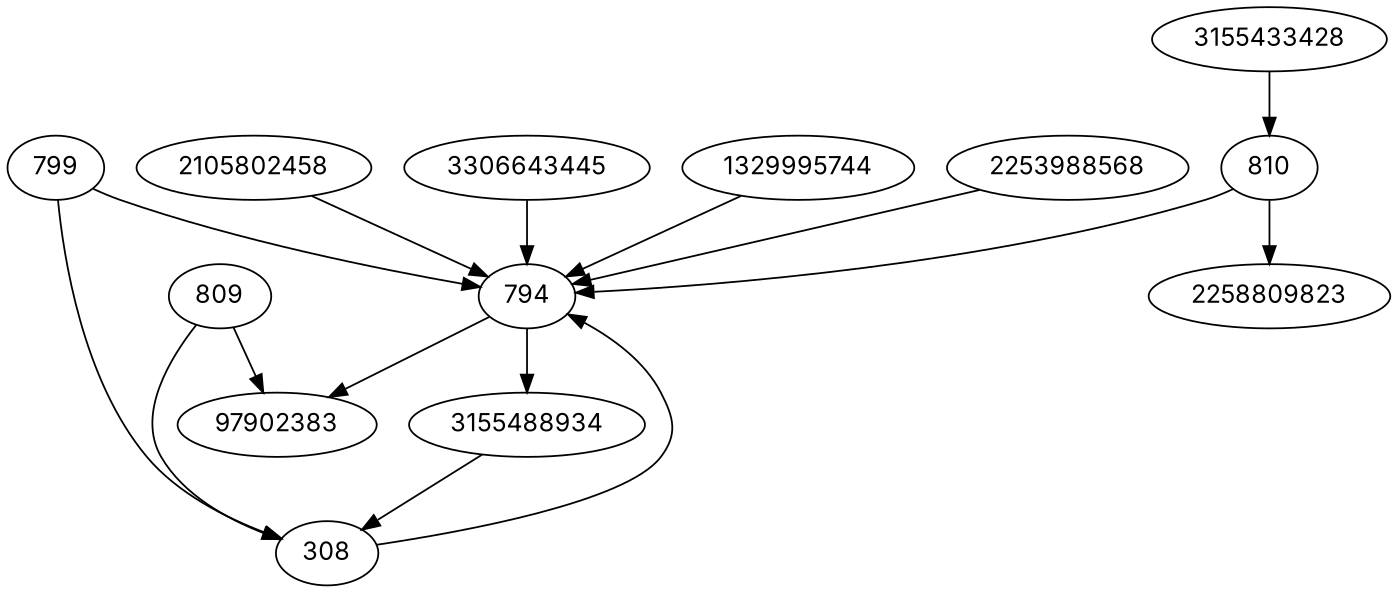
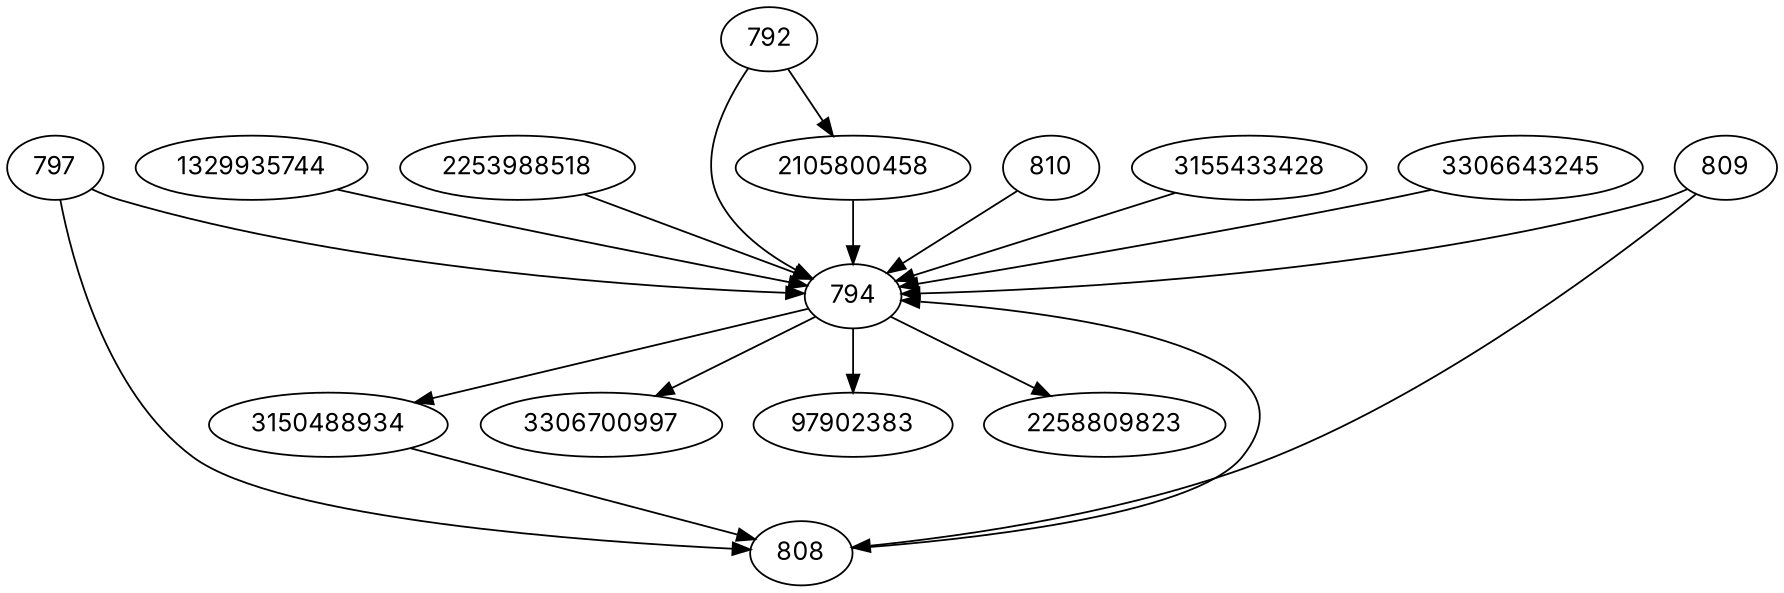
none -> (769, 39)
(1269, 95) -> (1044, 234)
(56, 168) -> (55, 168)
(254, 168) -> (853, 168)
(527, 168) -> (1521, 168)
(798, 168) -> (252, 168)
(1068, 168) -> (518, 168)
(1269, 223) -> (962, 352)
(245, 352) -> (1307, 265)
(527, 425) -> (328, 425)
none -> (601, 425)
(327, 553) -> (801, 553)
